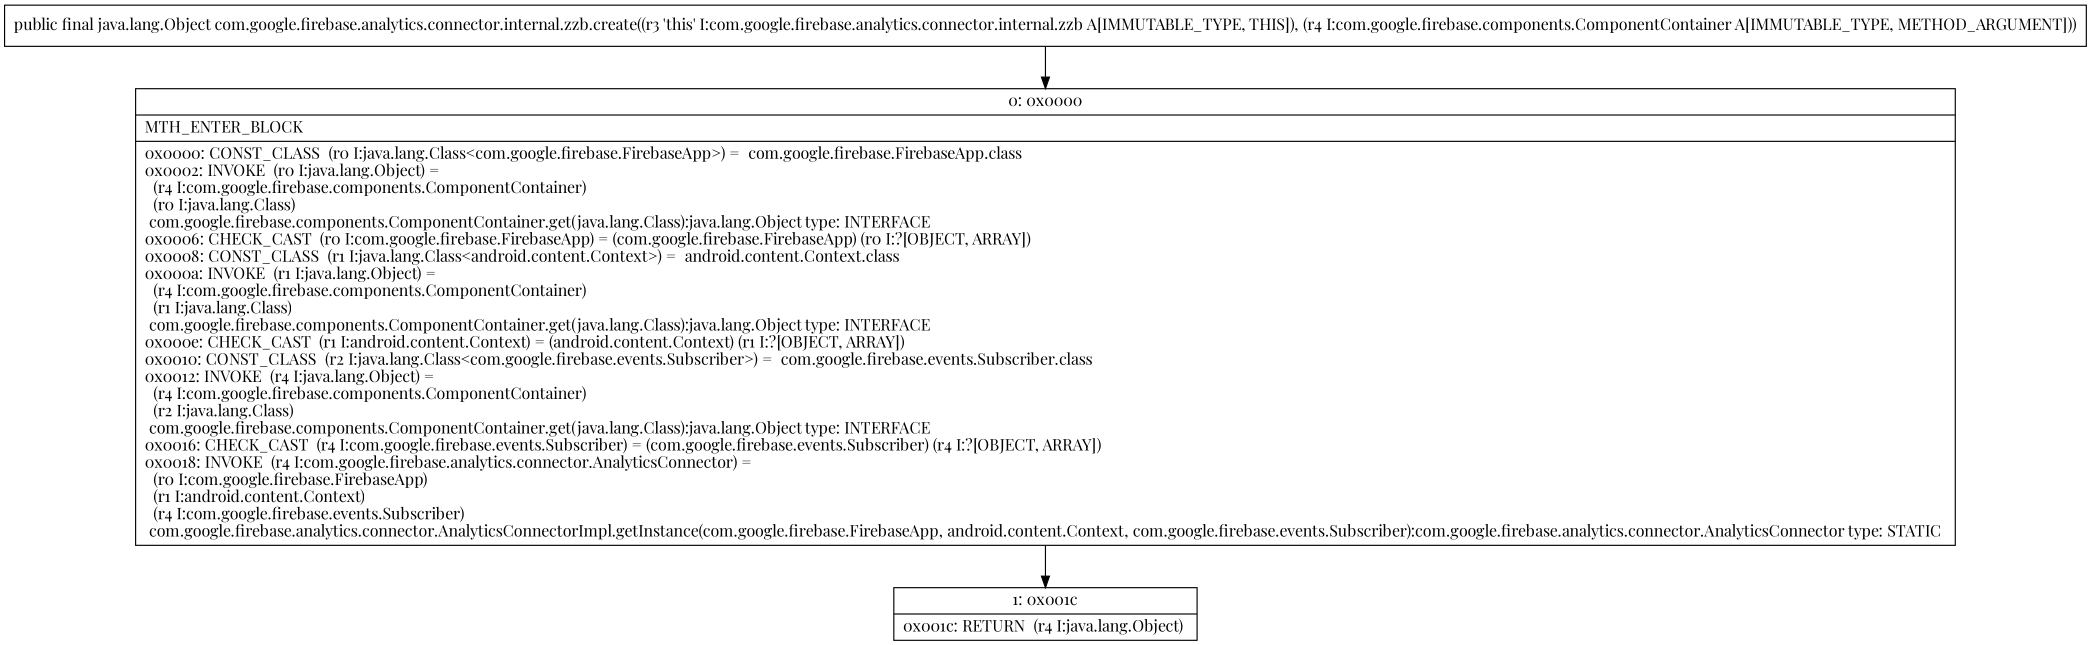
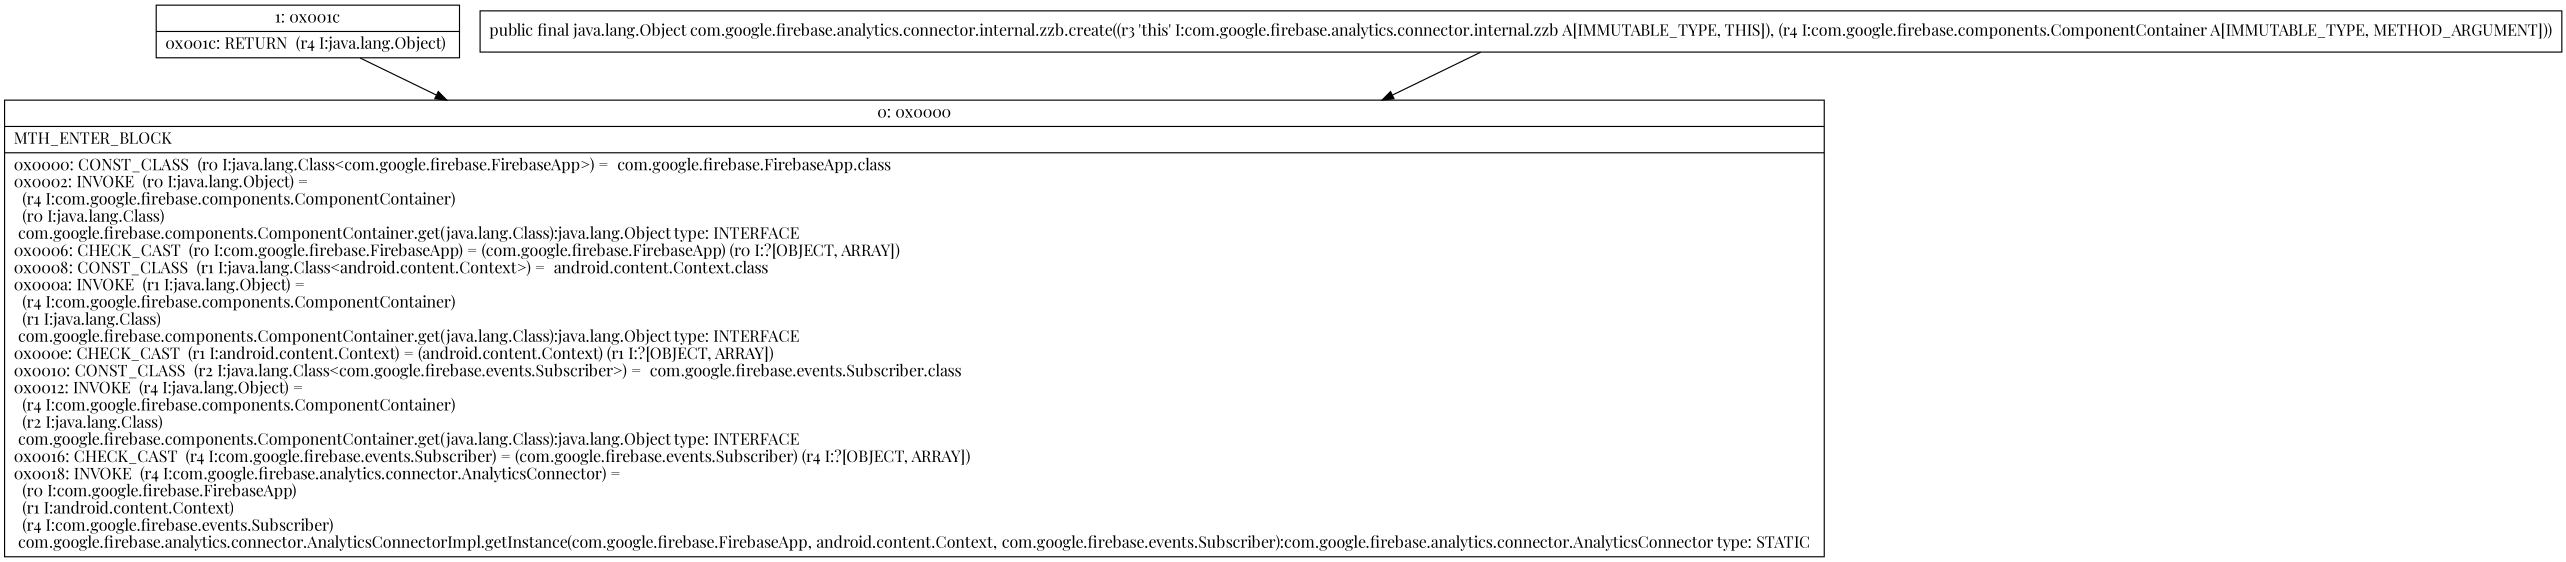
(1045, 561) -> (398, 77)
